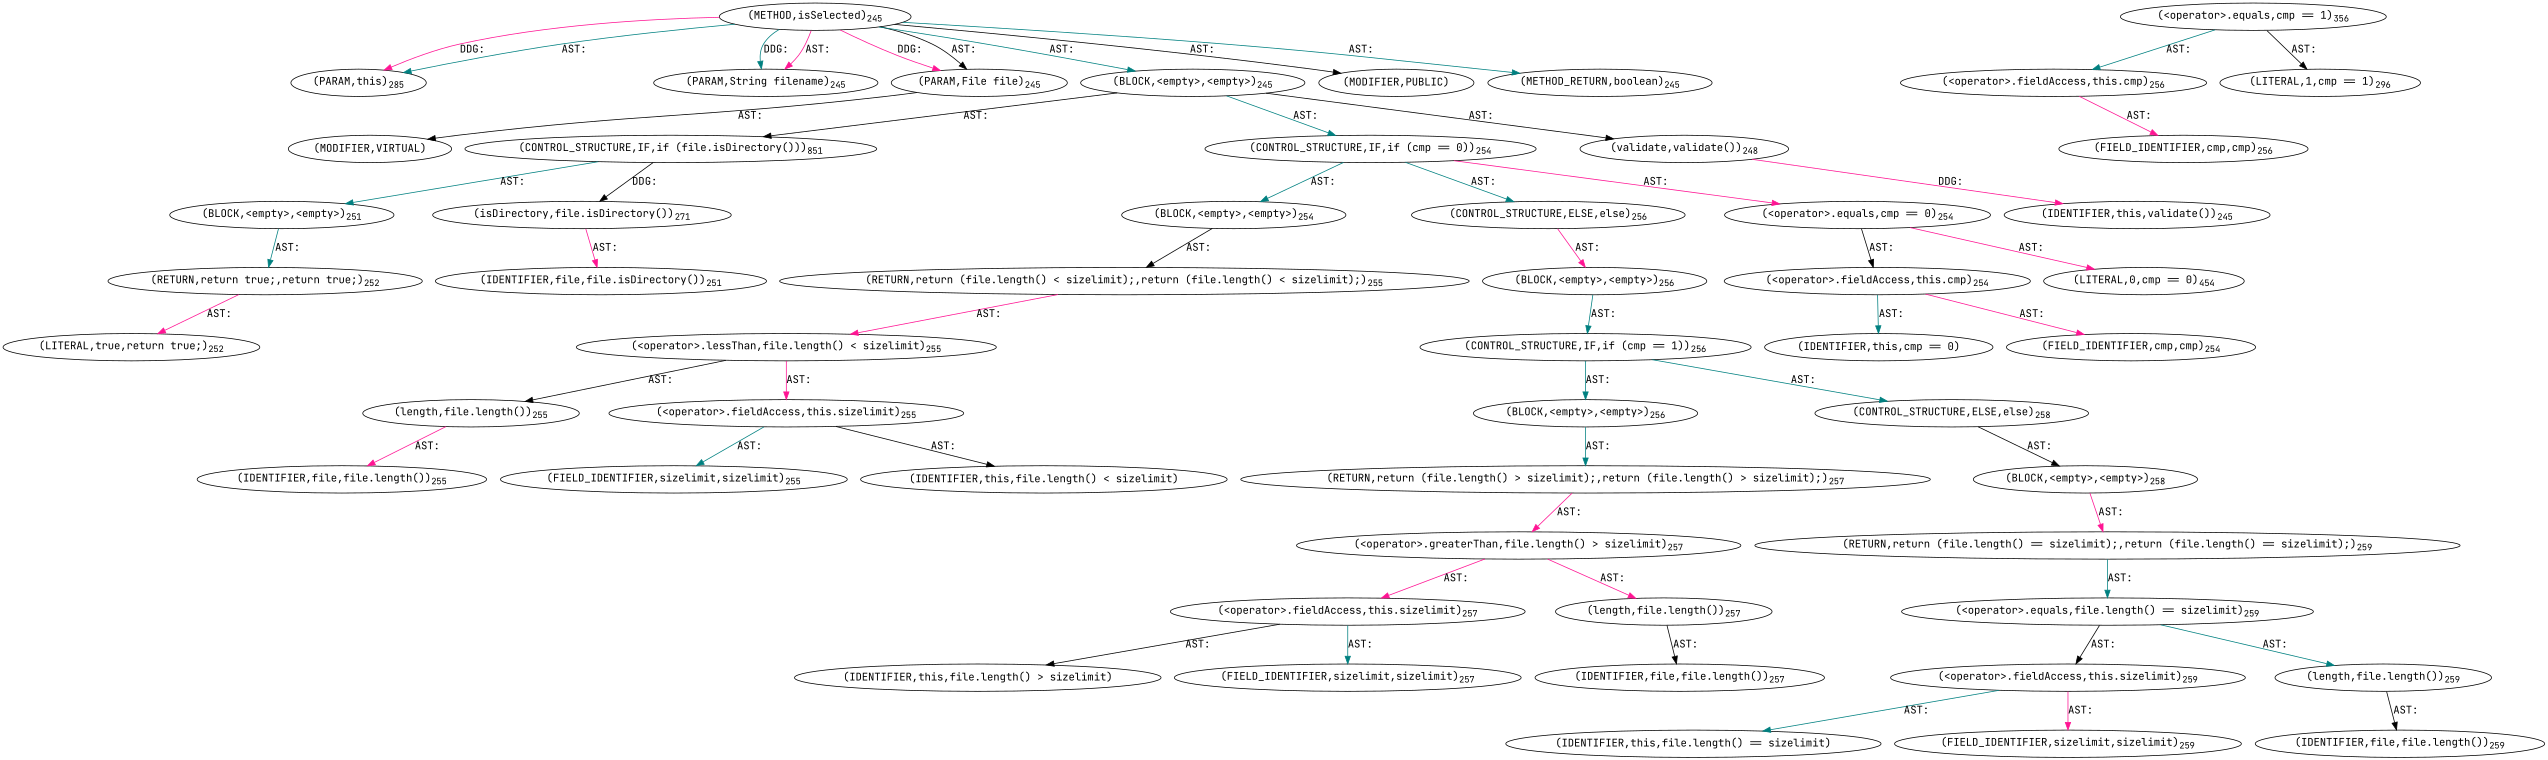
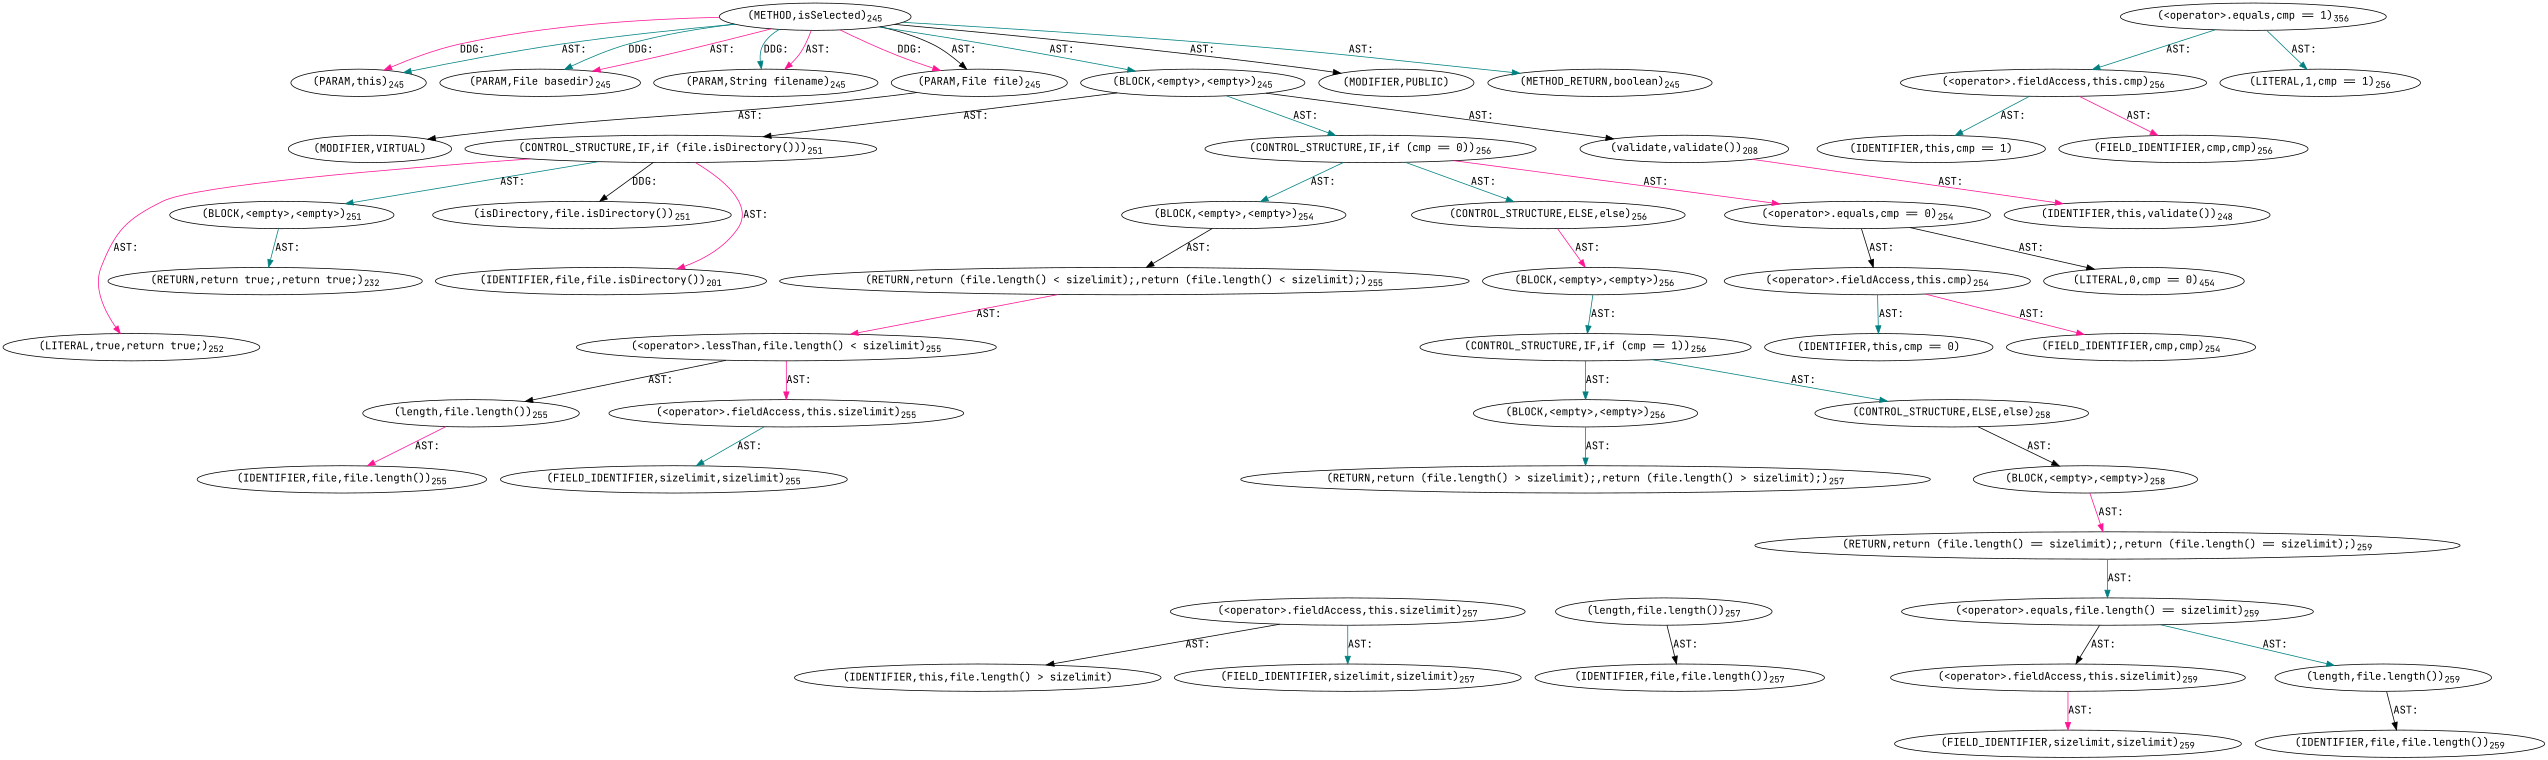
(2284, 47) -> (2284, 47)
(397, 82) -> (397, 82)
(2383, 82) -> (2383, 82)
none -> (540, 83)
(815, 148) -> (815, 148)
(1484, 148) -> (1484, 148)
(1750, 148) -> (1750, 148)
none -> (1931, 149)
(1954, 182) -> (1954, 182)
(683, 214) -> (683, 214)
(2225, 214) -> (2225, 214)
(590, 244) -> (742, 219)
(1998, 248) -> (1998, 248)
(372, 280) -> (372, 280)
(714, 280) -> (714, 280)
(202, 313) -> (267, 182)
(1044, 479) -> none
(1519, 545) -> none
(1693, 744) -> none
